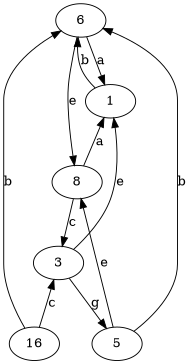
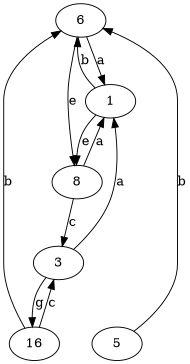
(120, 182) -> (120, 182)
(98, 267) -> (82, 134)
(85, 300) -> (35, 296)
